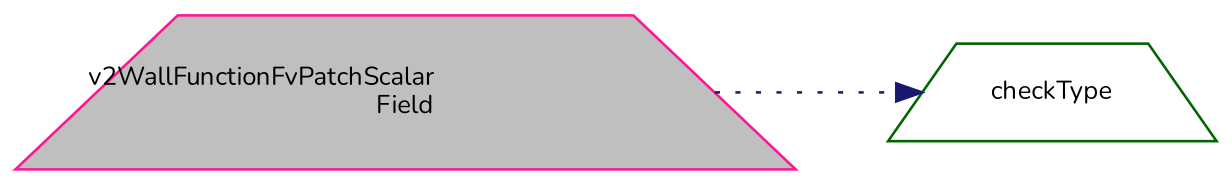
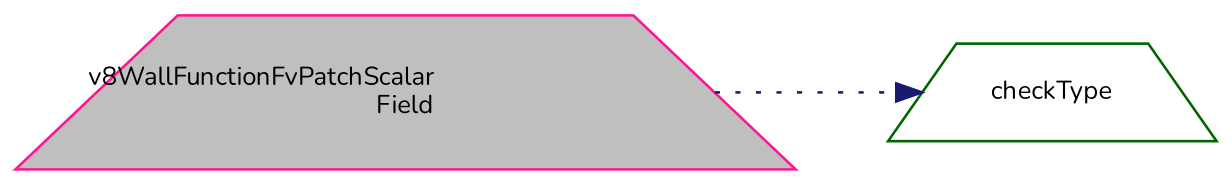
(406, 92) -> (406, 92)
